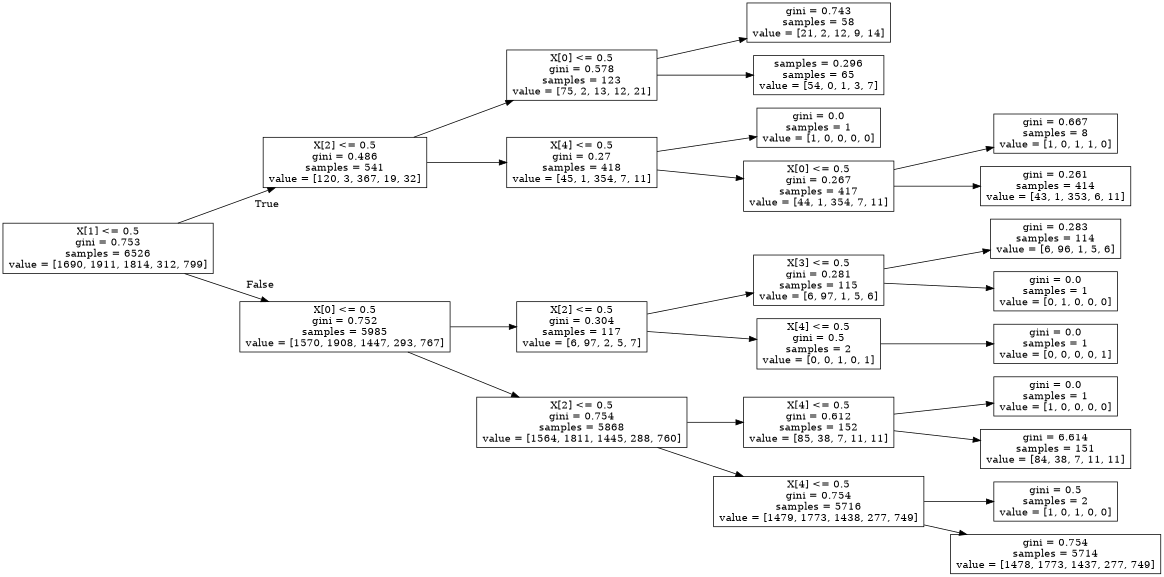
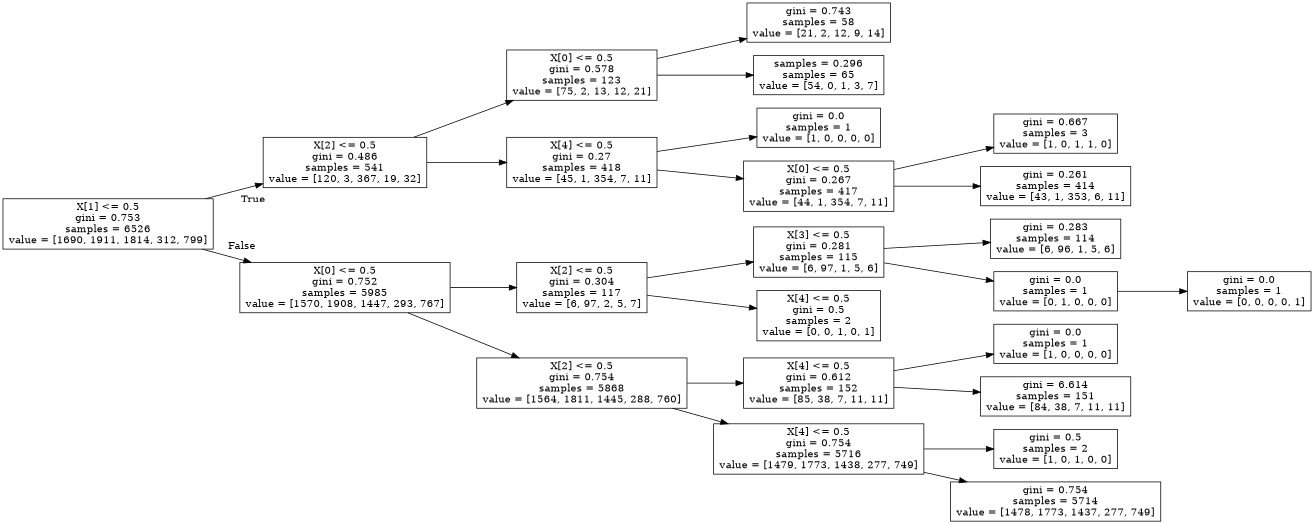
(1056, 134) -> (1056, 134)
(933, 344) -> (1149, 291)
